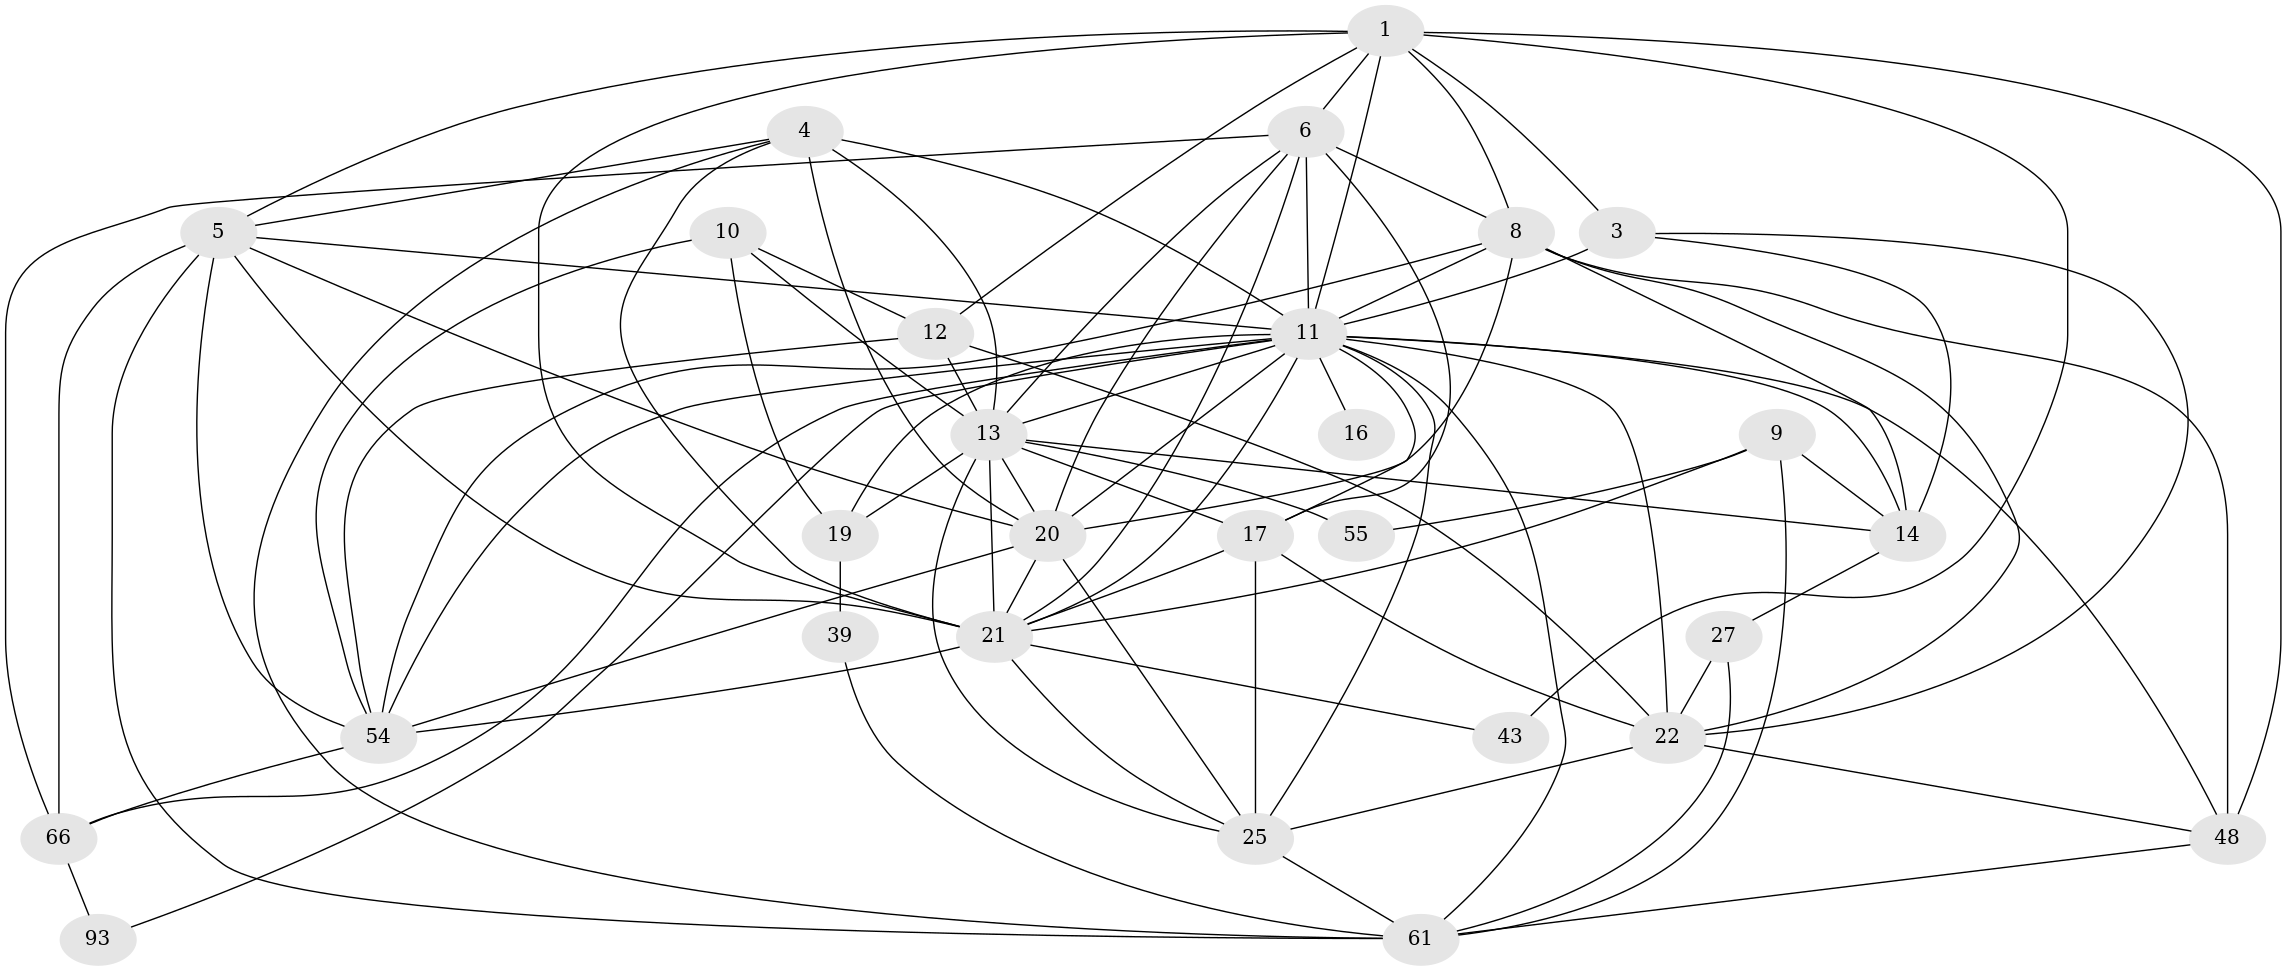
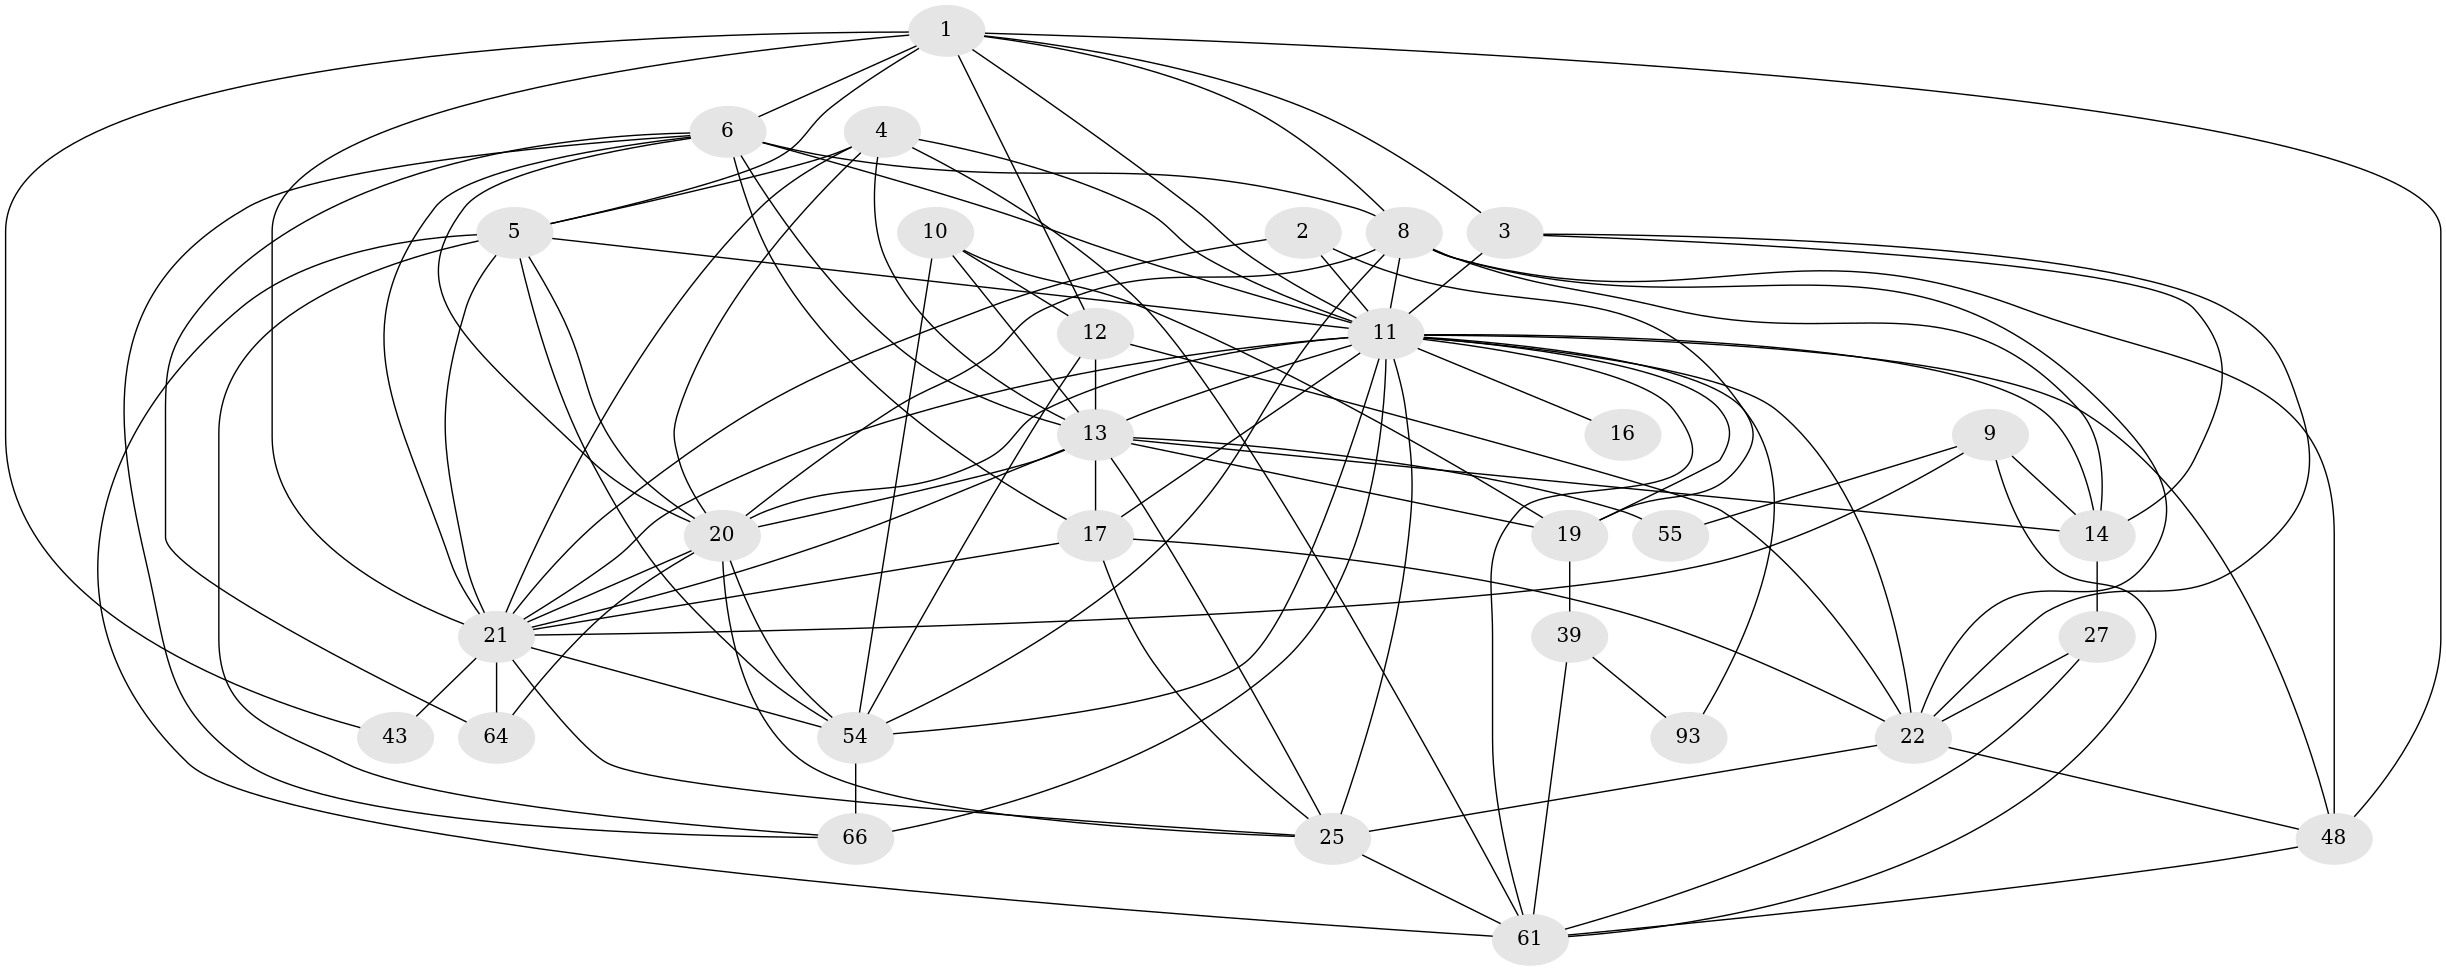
none -> (1303, 233)
none -> (497, 738)
(79, 889) -> (1629, 687)
